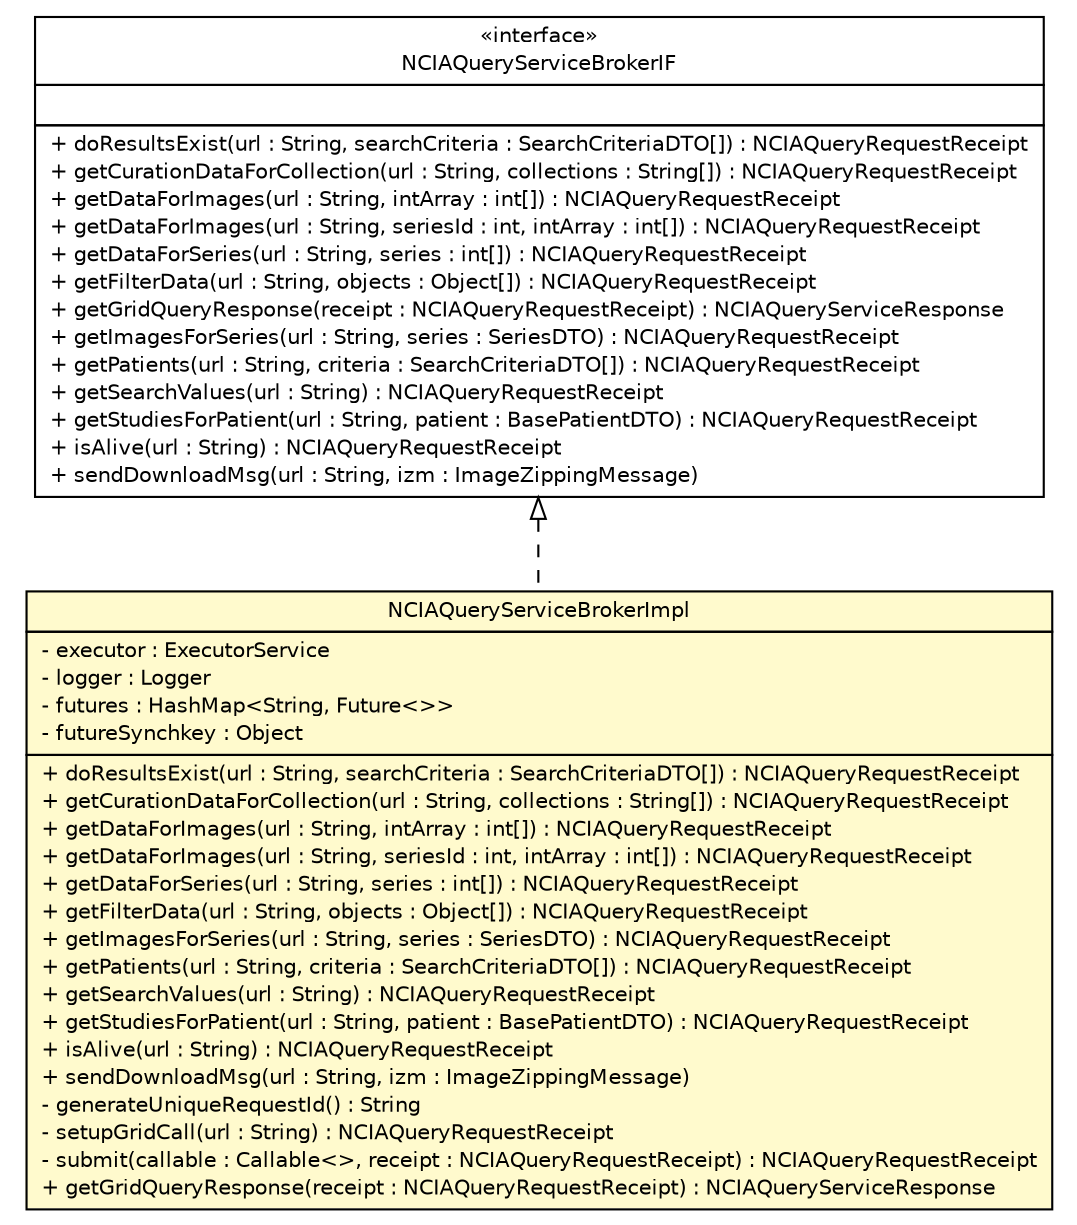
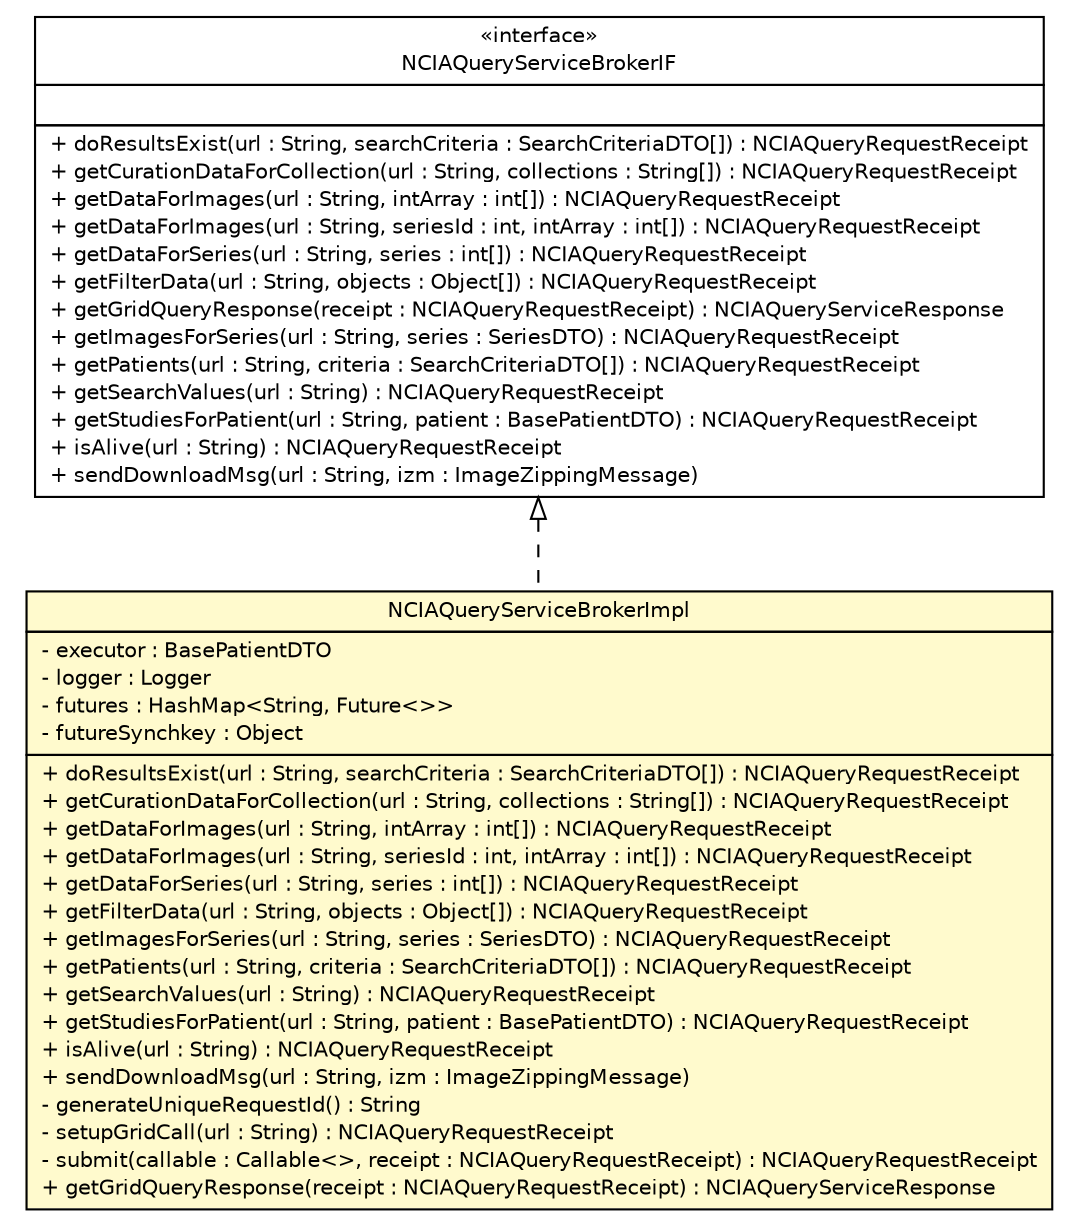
(186, 651) -> (187, 651)
